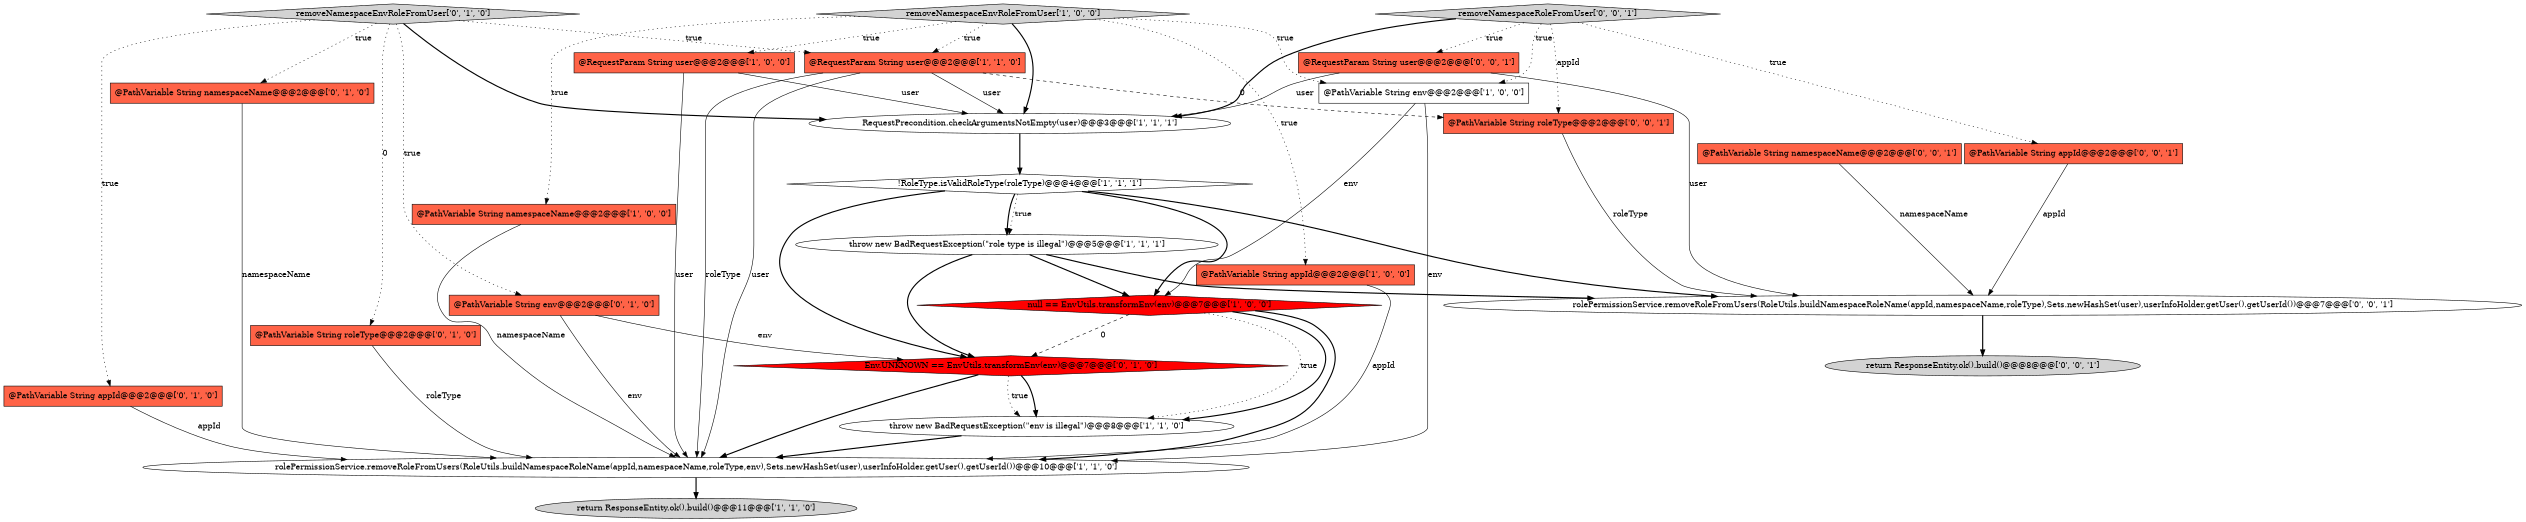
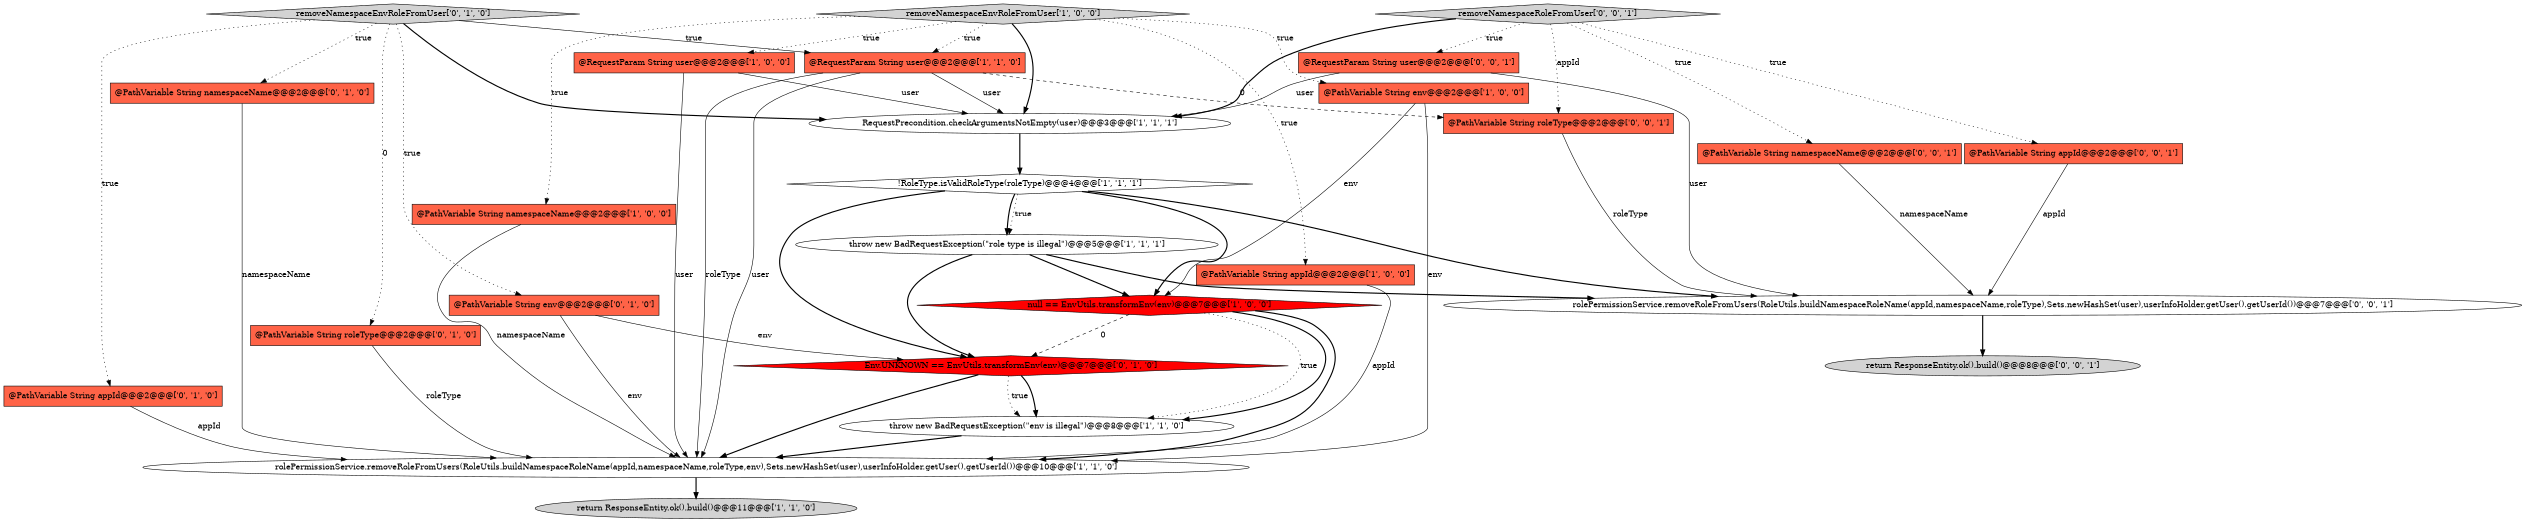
(632, 36) -> (632, 36)
(1532, 59) -> (1689, 79)
(1424, 93) -> (1424, 93)
